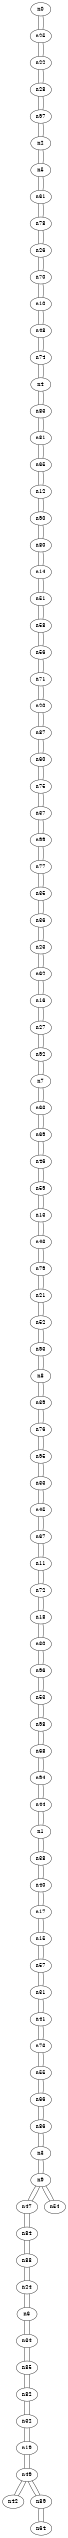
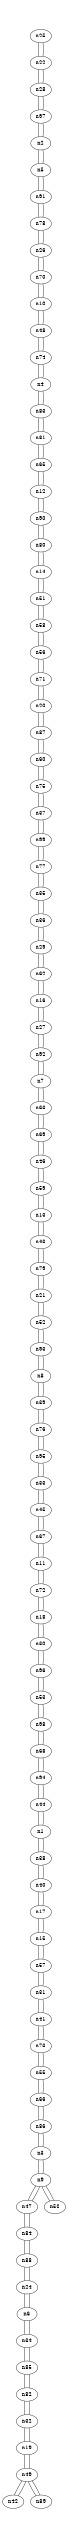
(41, 9) -> none
(41, 197) -> (41, 197)
(41, 947) -> (41, 947)
(55, 2207) -> (55, 2207)
(41, 2529) -> none
